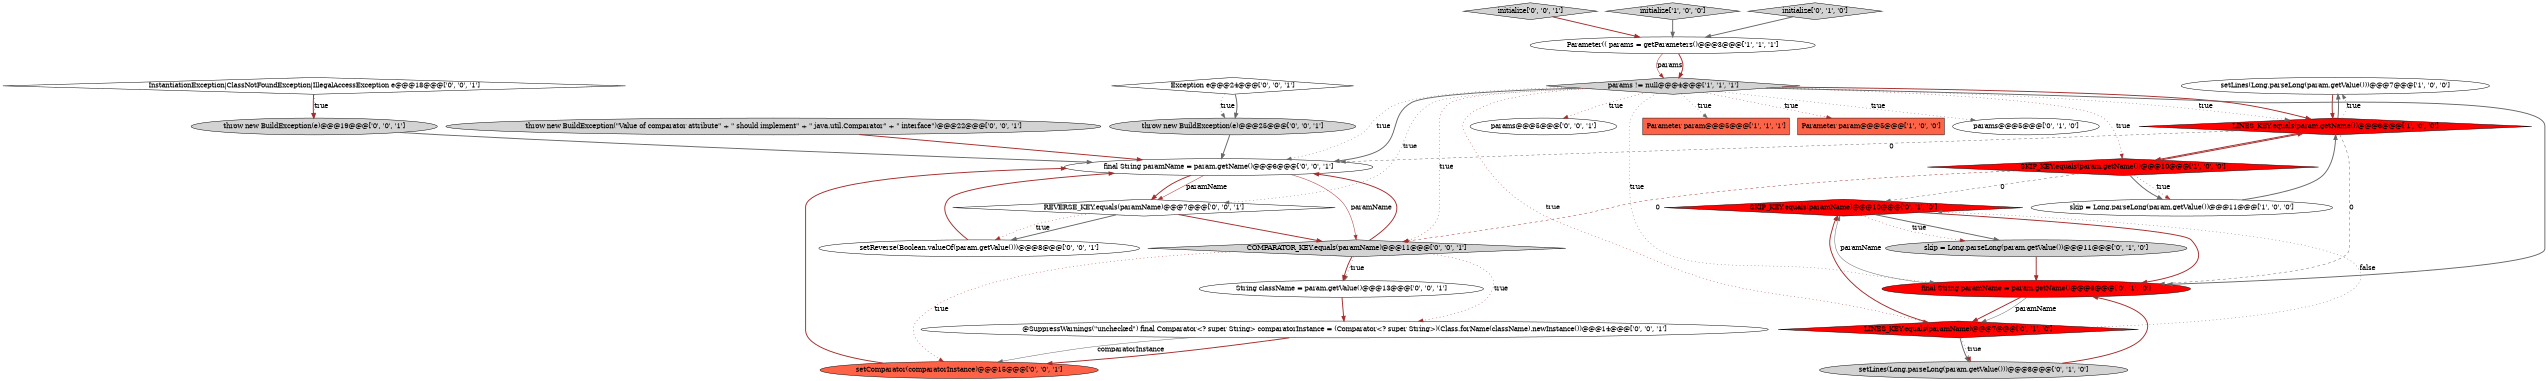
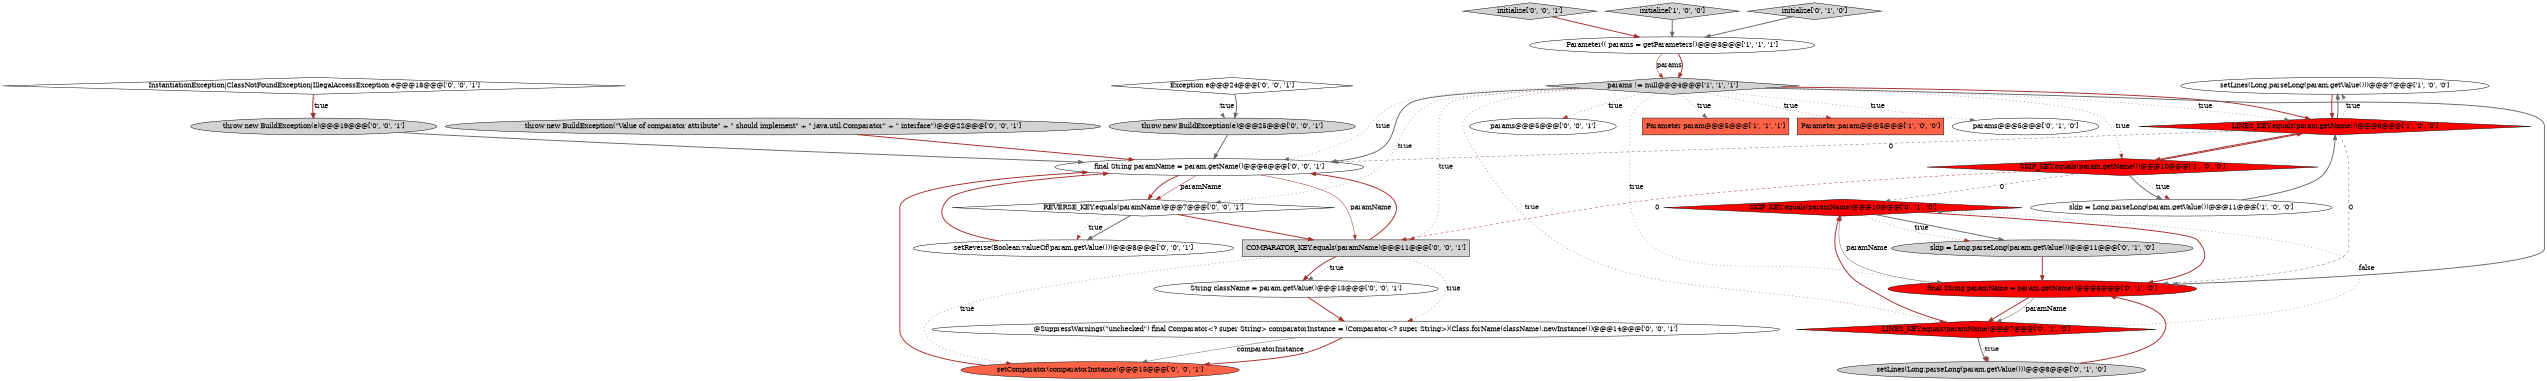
(1357, 248) -> (1356, 248)
